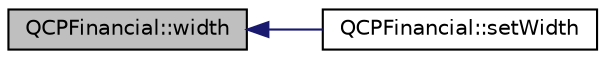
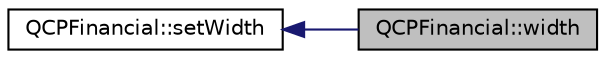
(296, 30) -> (331, 30)
